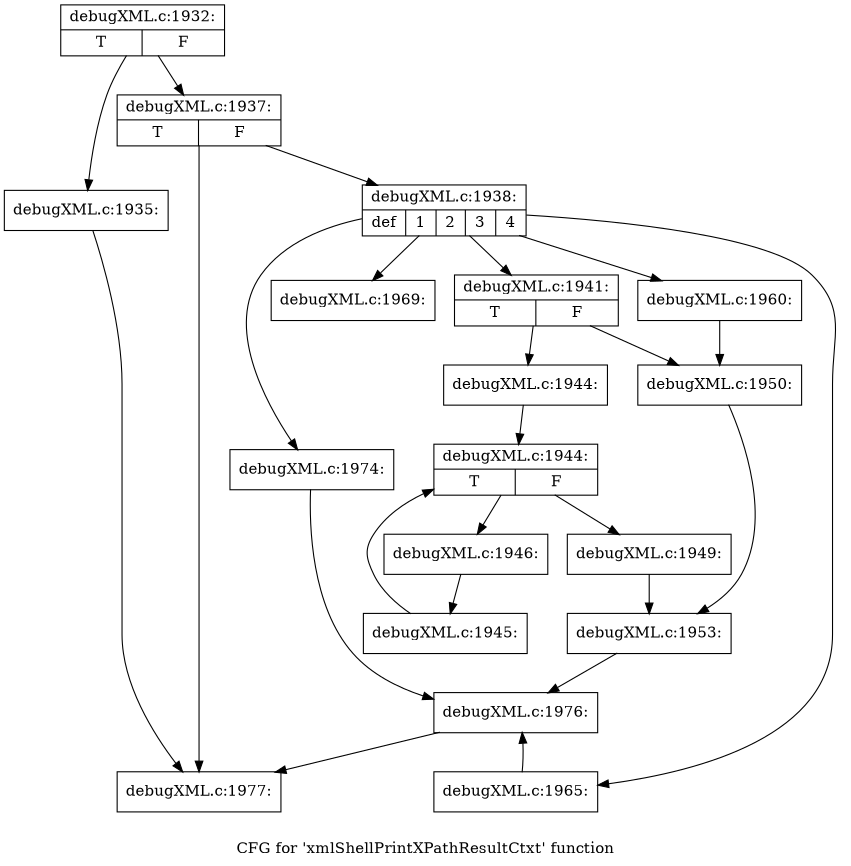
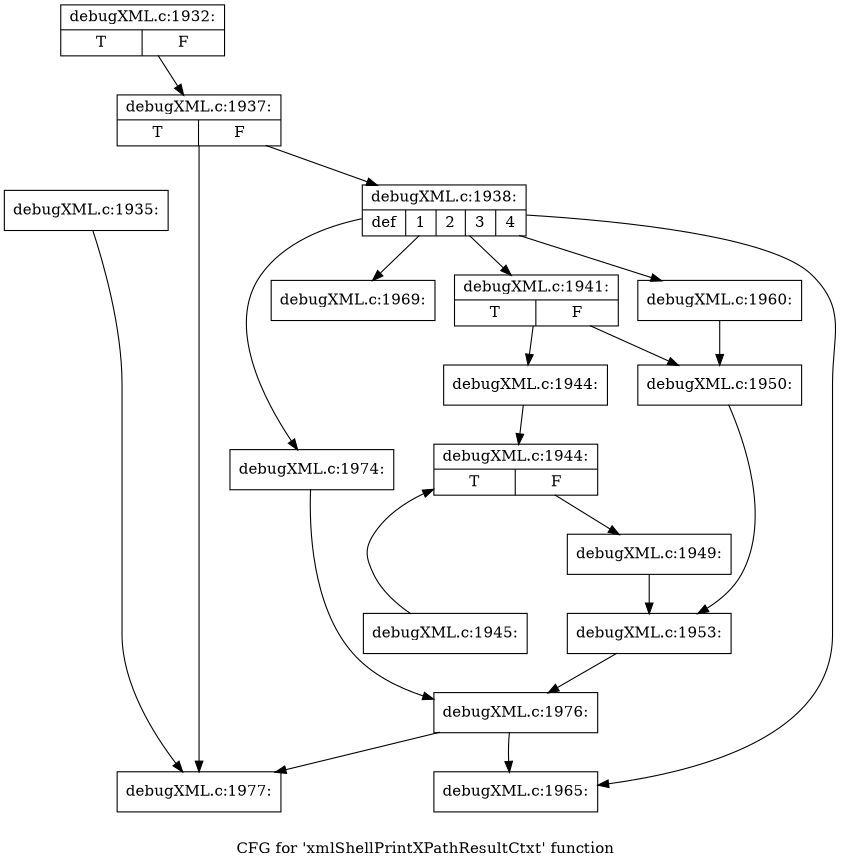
(101, 115) -> none
(466, 554) -> none
(523, 758) -> (509, 747)
